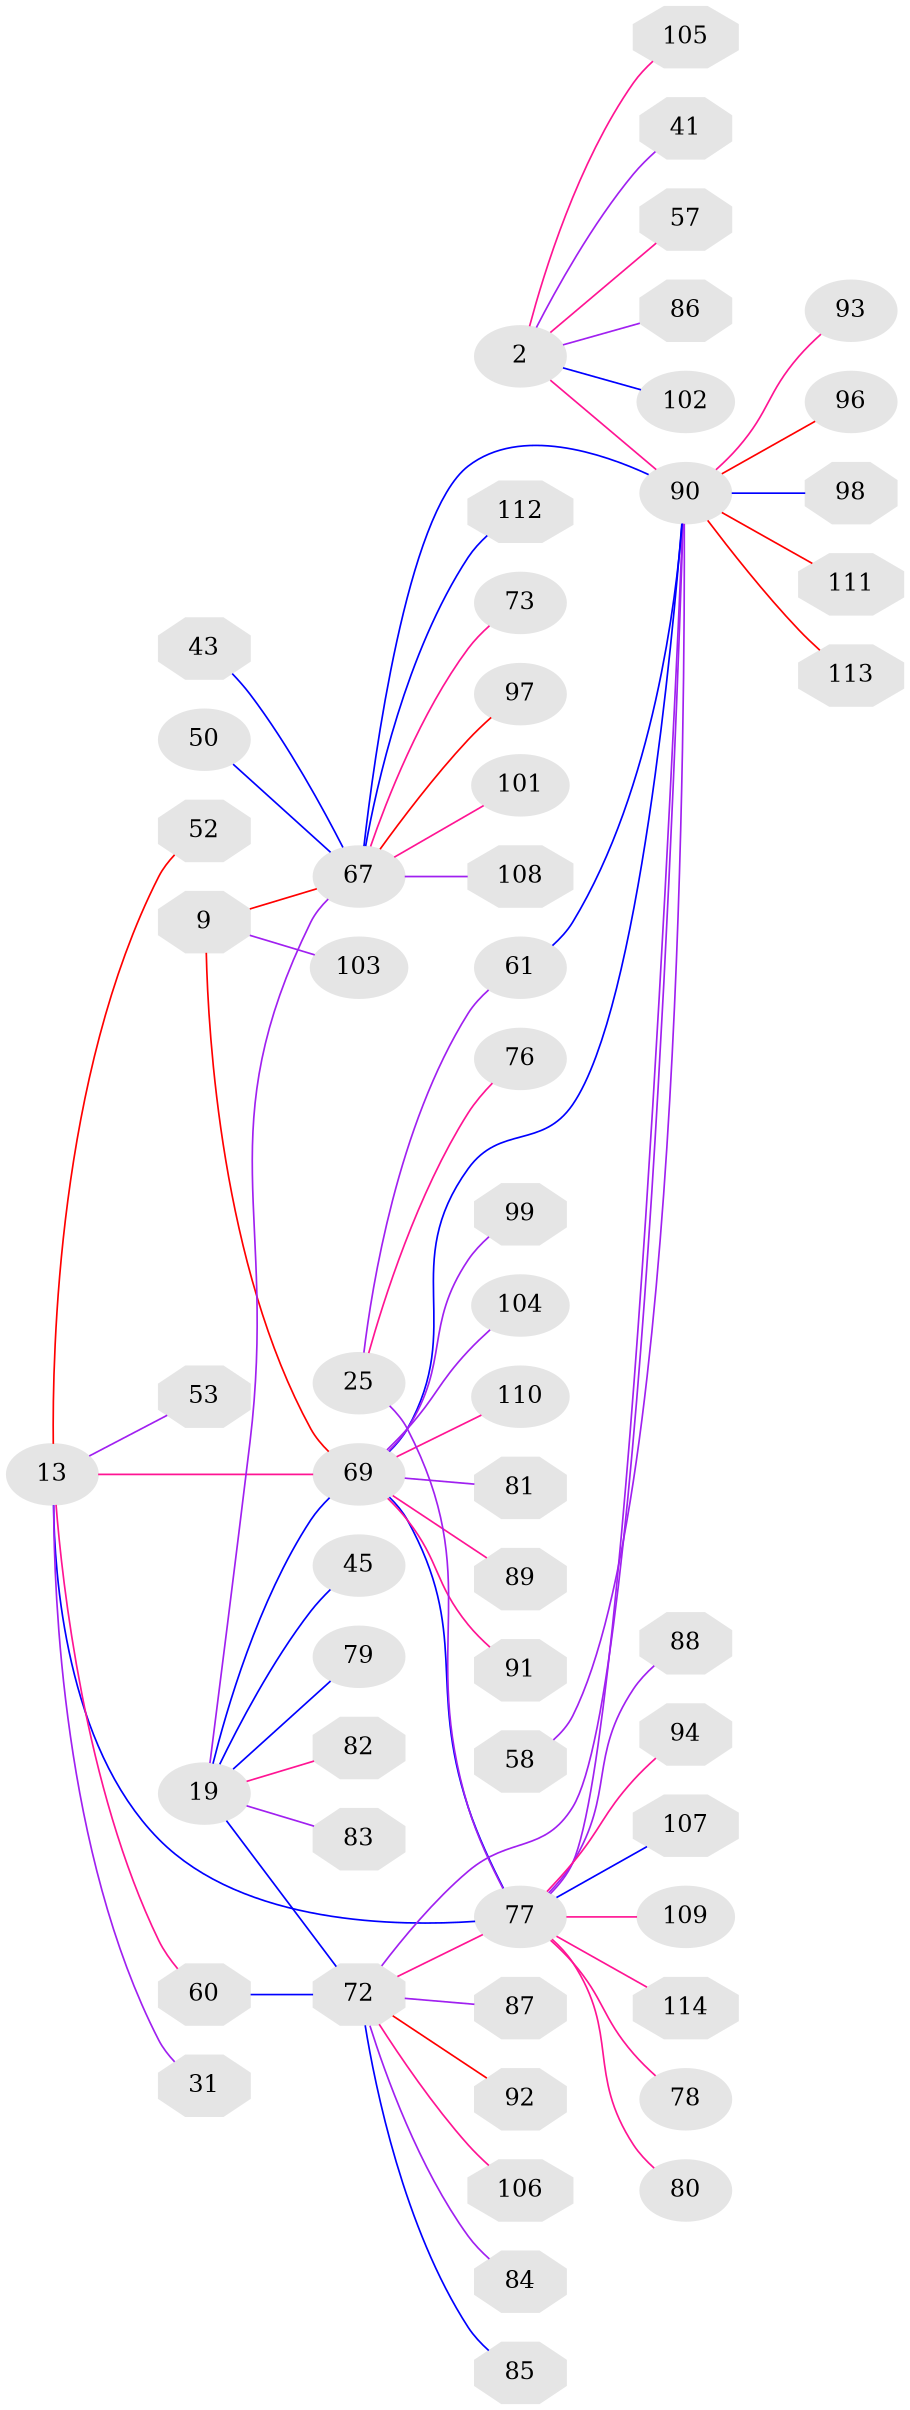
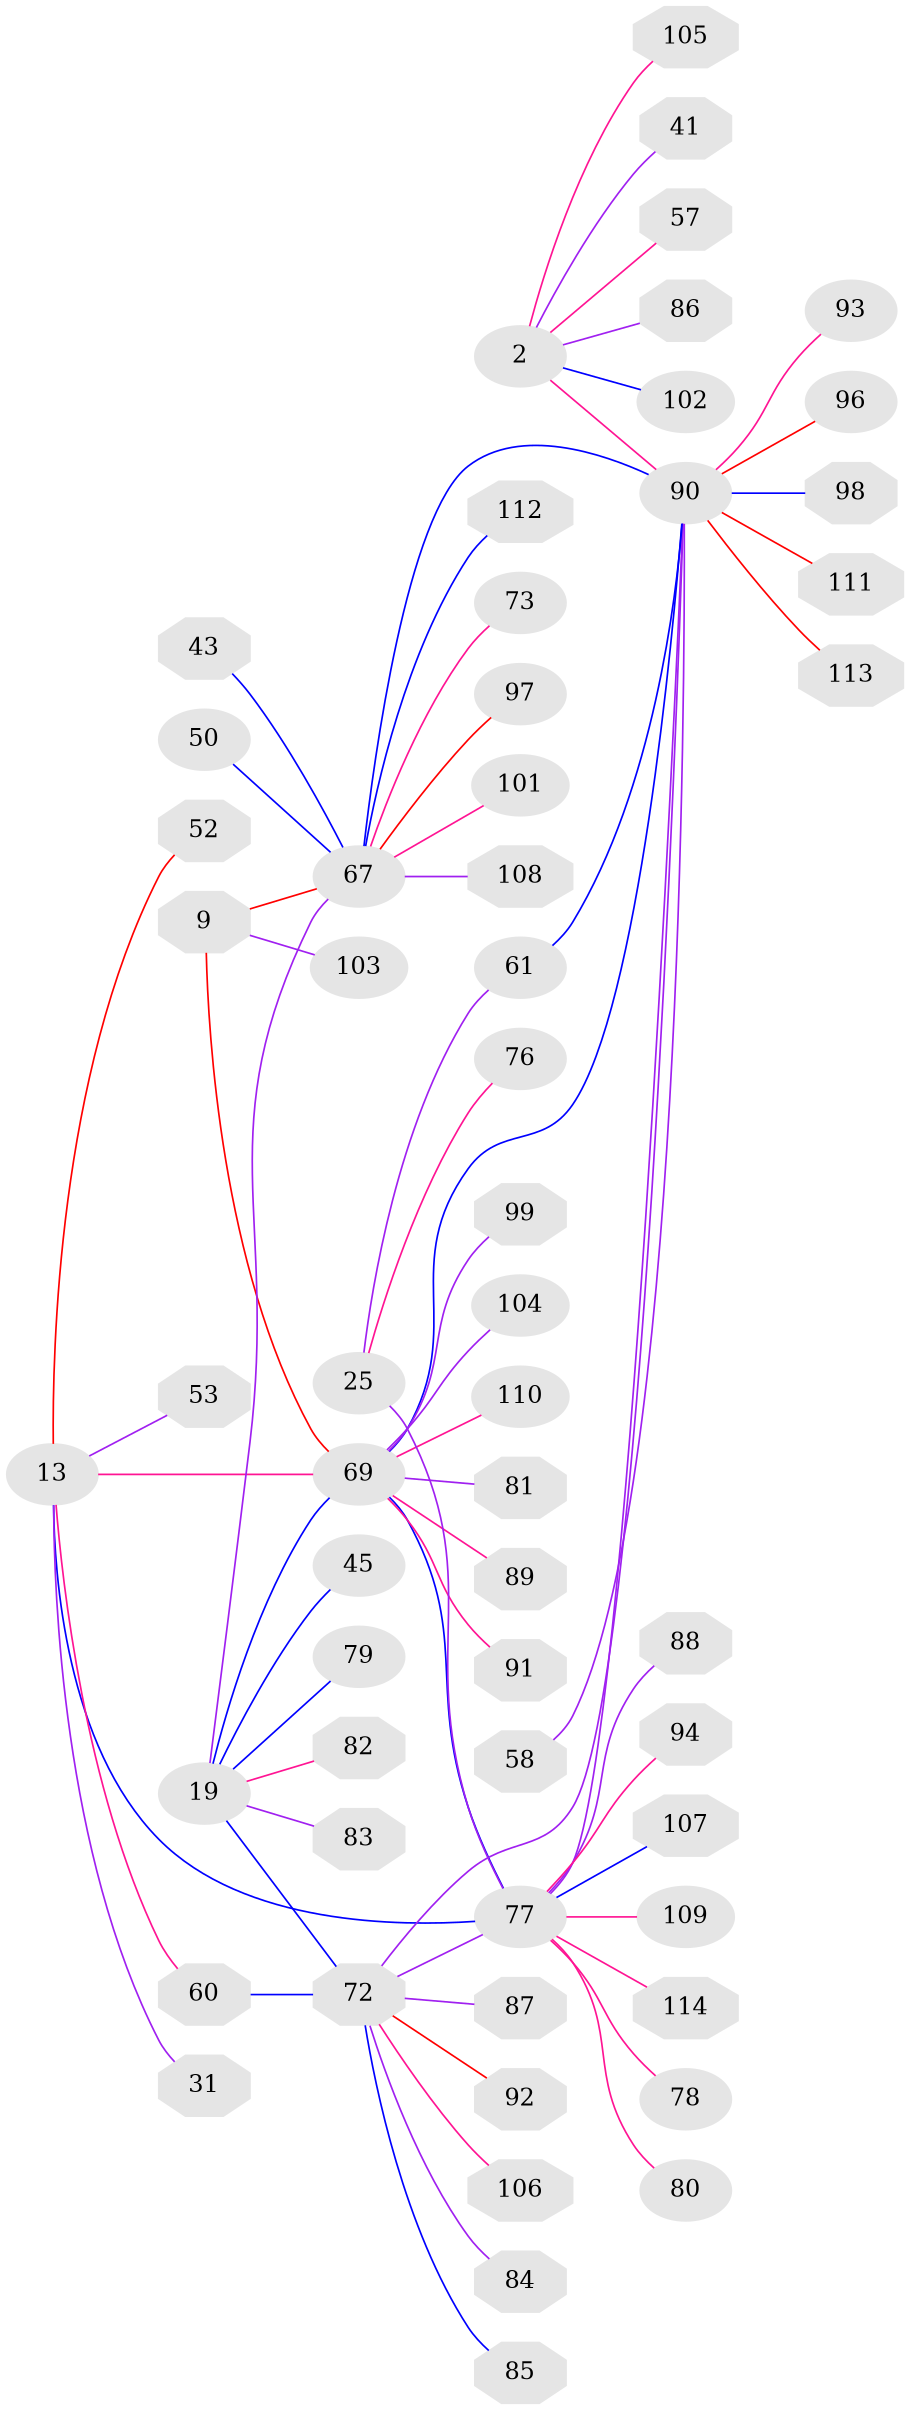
(440, 1956) -> (440, 1956)
